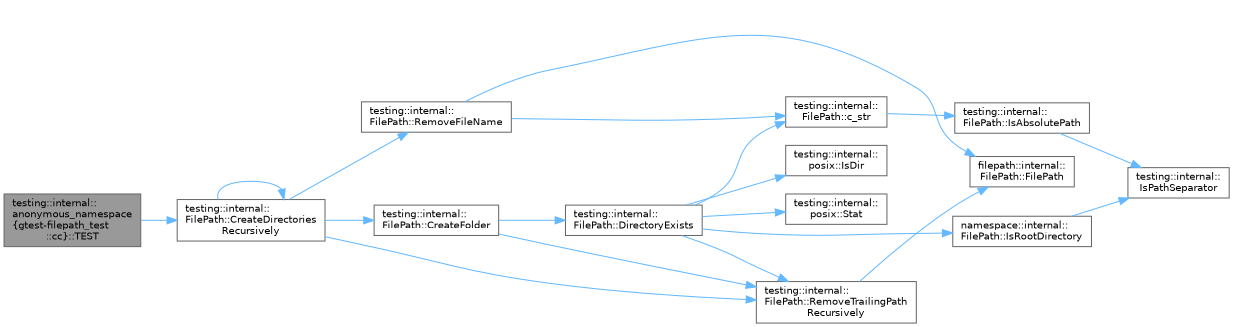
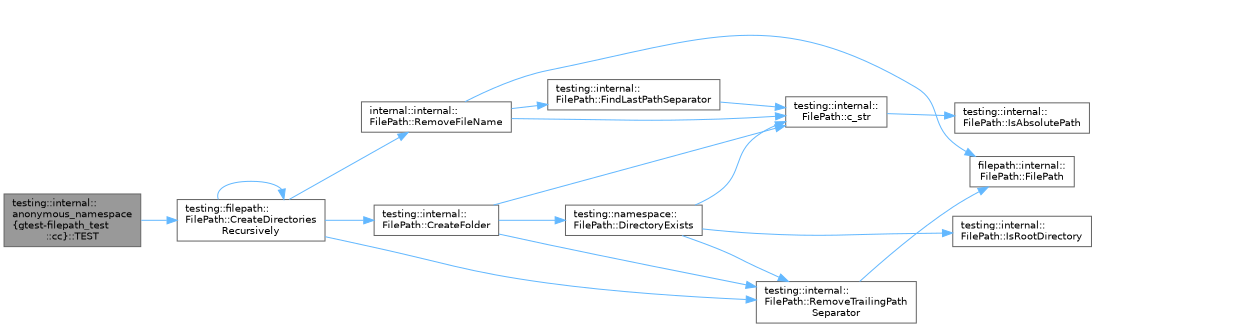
none -> (634, 95)
(436, 117) -> (436, 117)
(836, 161) -> none
none -> (635, 167)
(1179, 183) -> none
(836, 209) -> none
(251, 220) -> (251, 220)
(634, 220) -> (634, 220)
(1022, 231) -> (1022, 231)
(836, 302) -> (836, 302)
